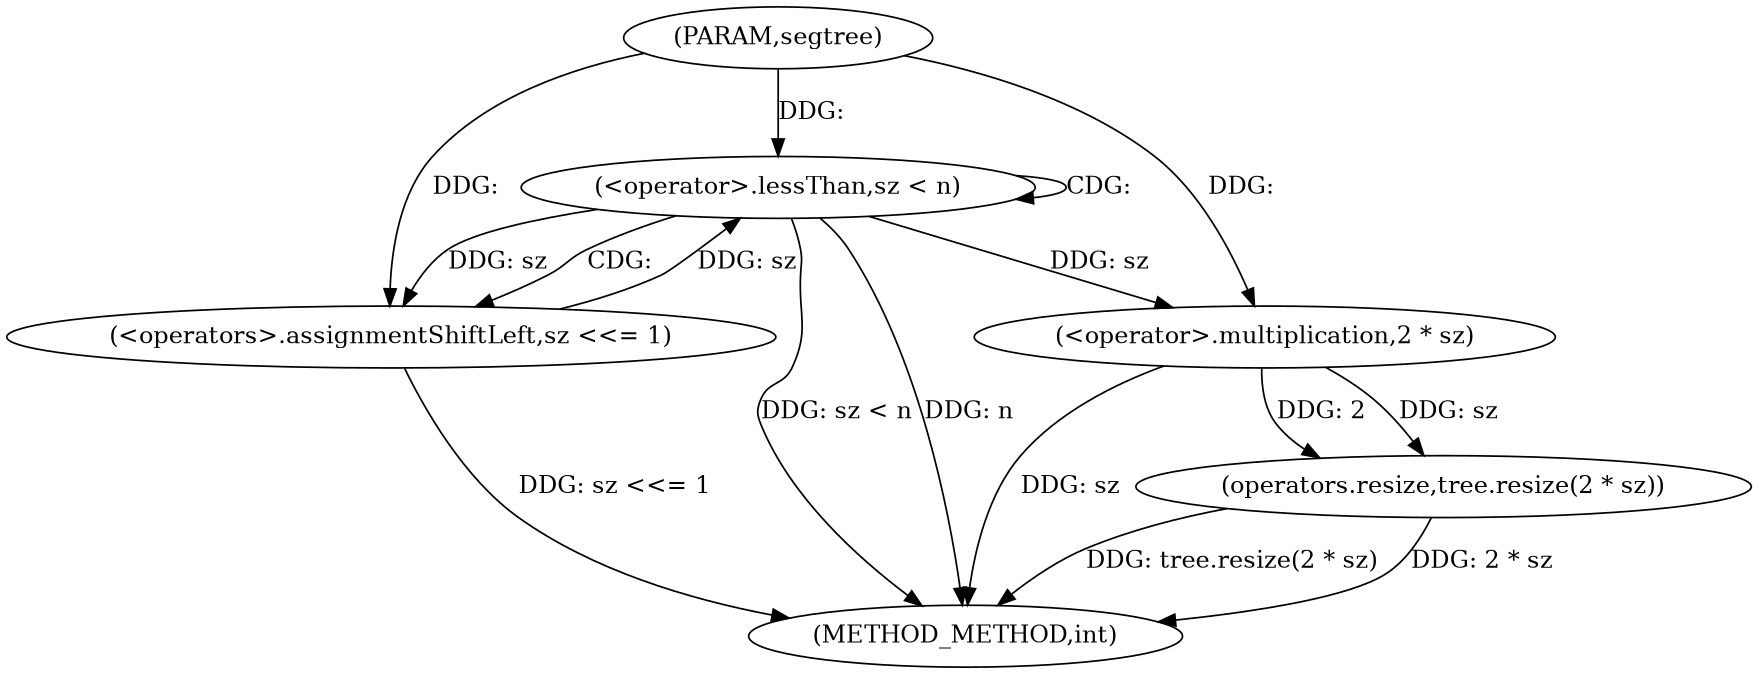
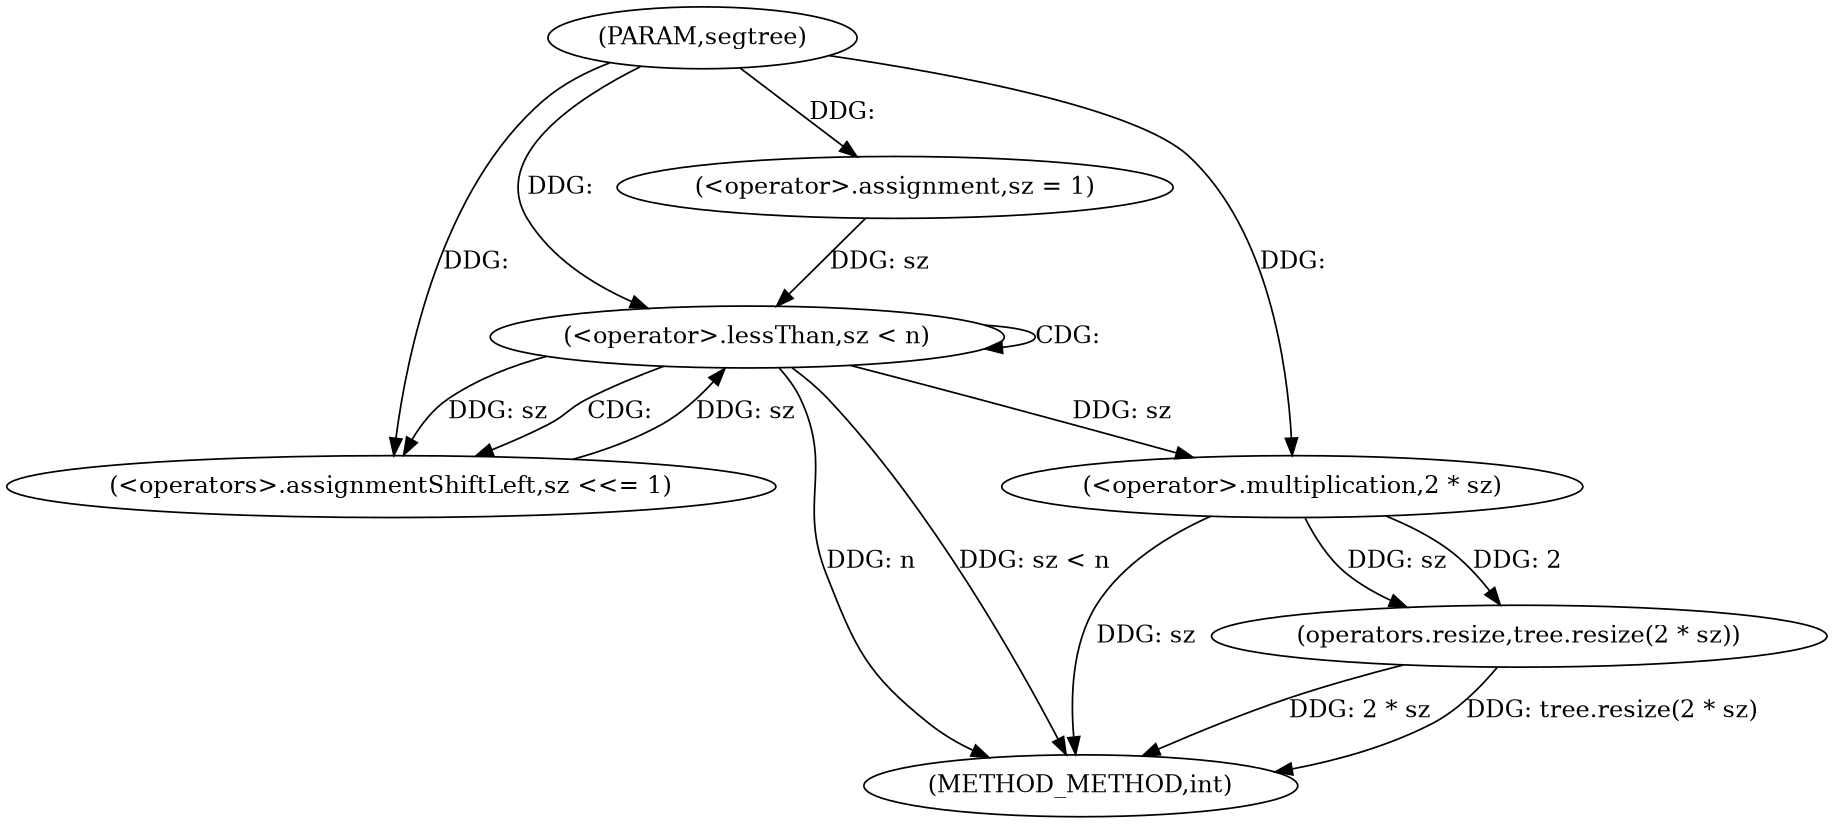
none -> (895, 187)
(554, 540) -> none
